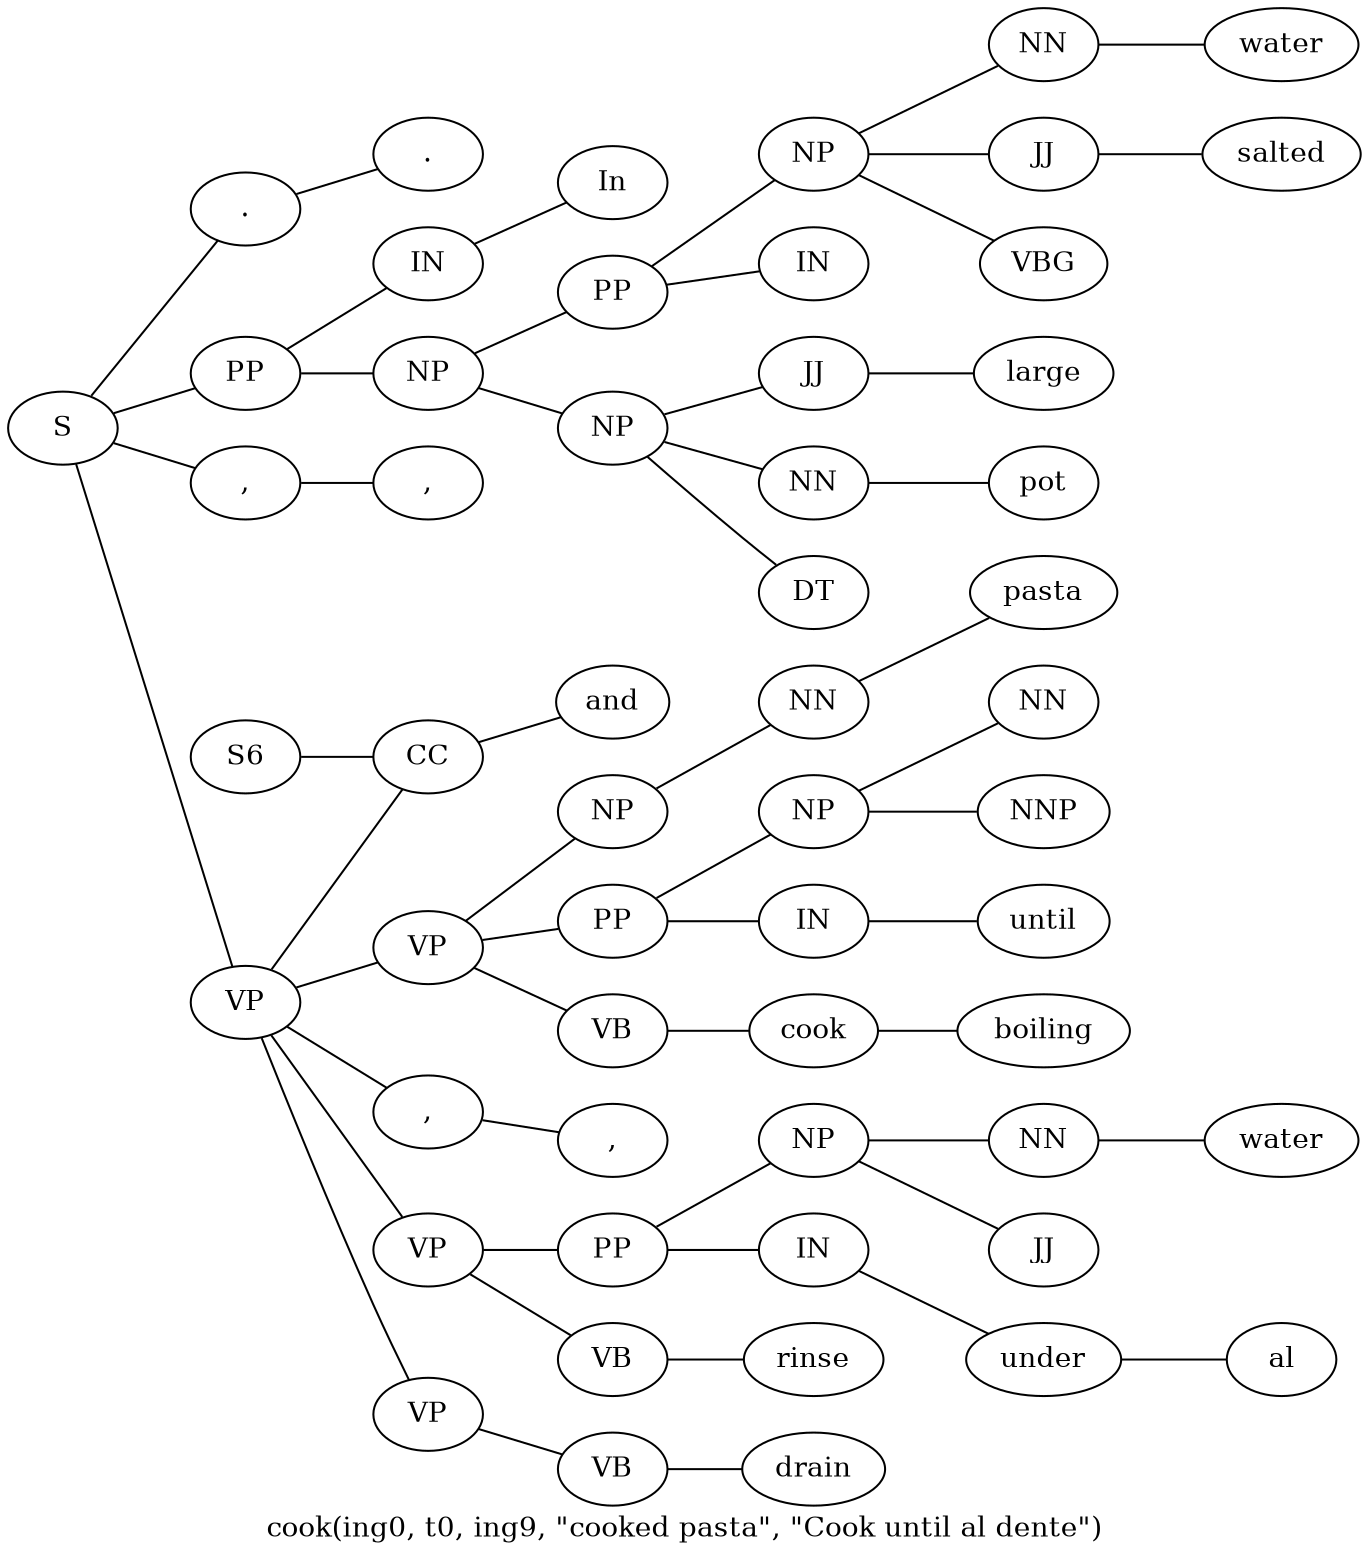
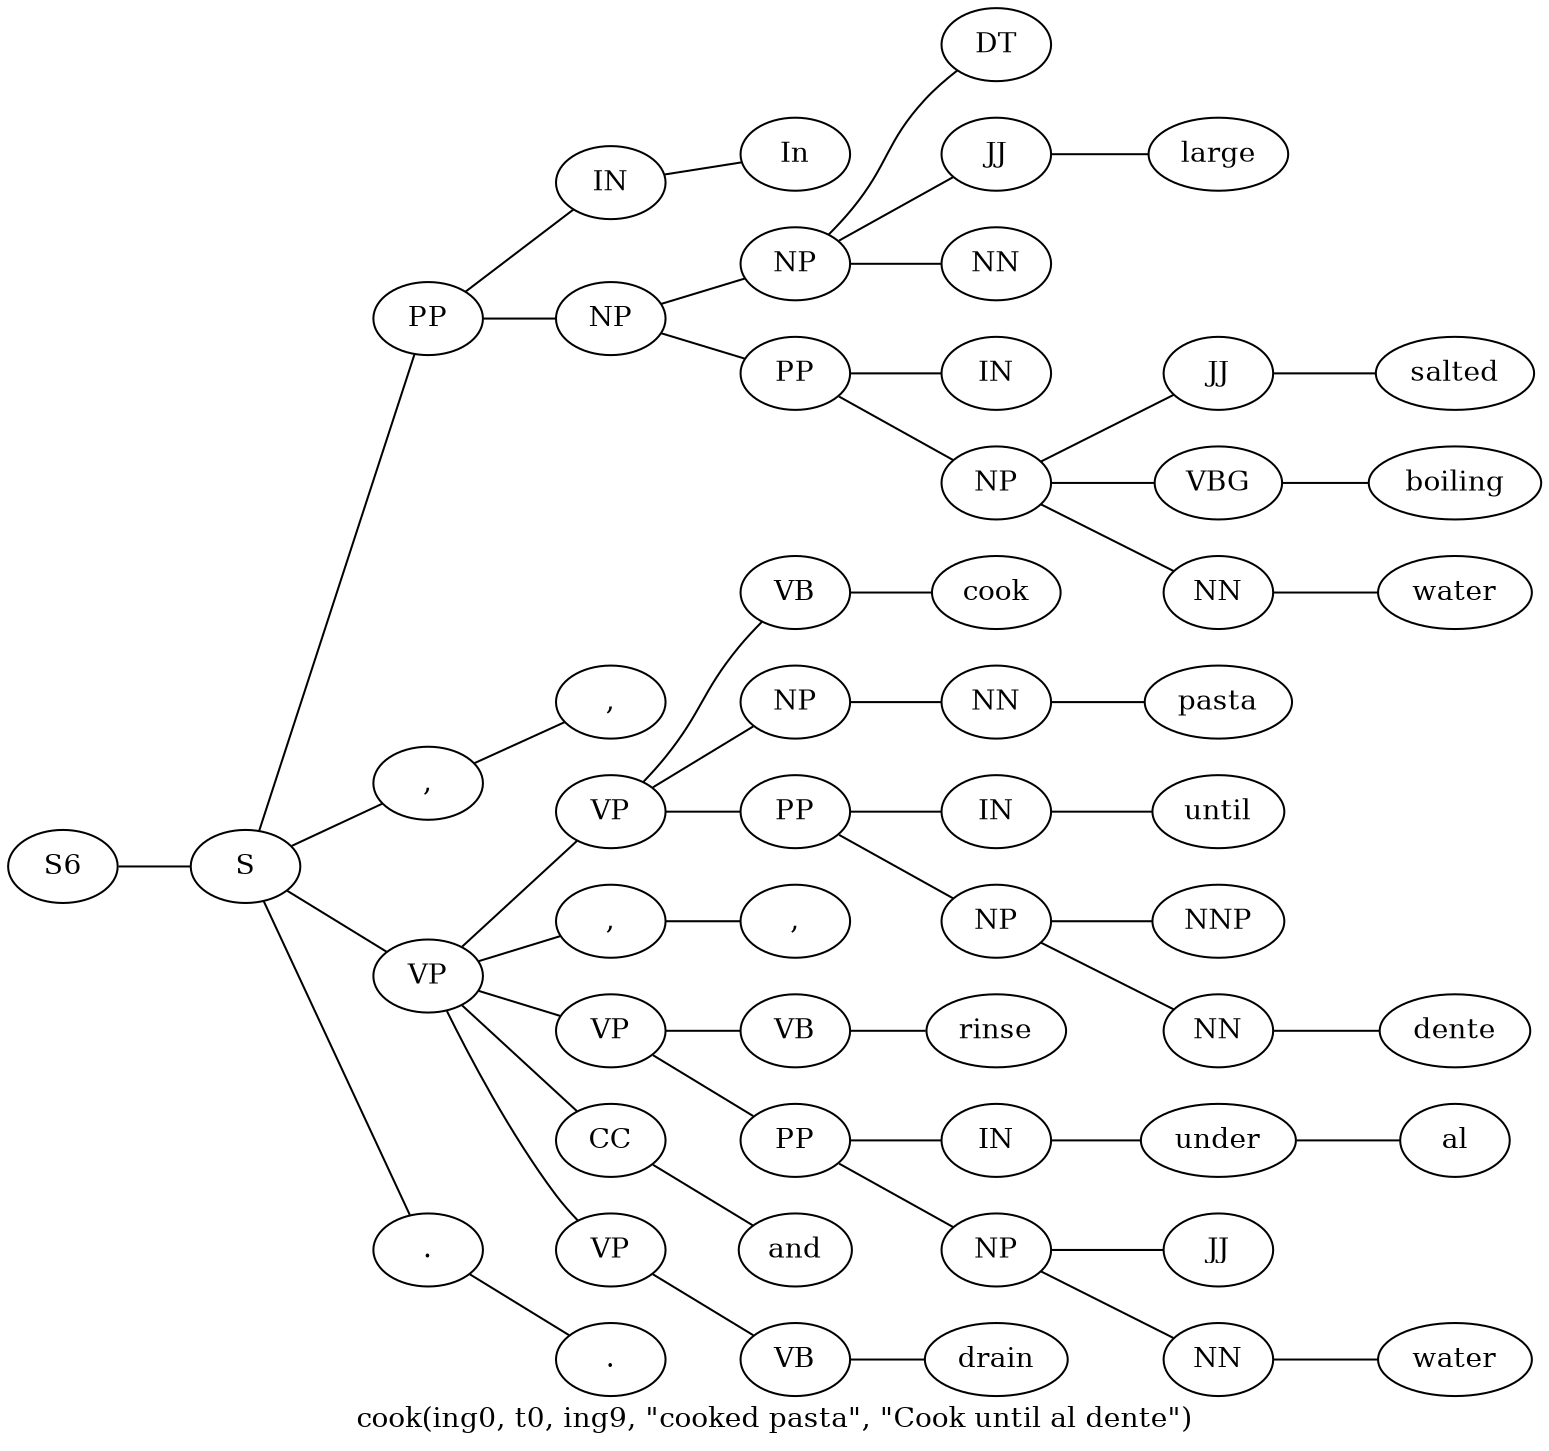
(1044, 483) -> none
(337, 757) -> (155, 866)
(918, 1031) -> (1326, 483)
none -> (1455, 1031)
